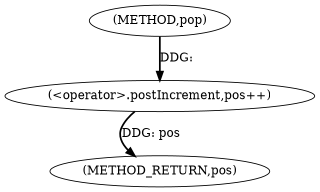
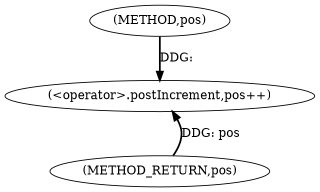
(160, 21) -> (160, 21)
(121, 130) -> (181, 138)
